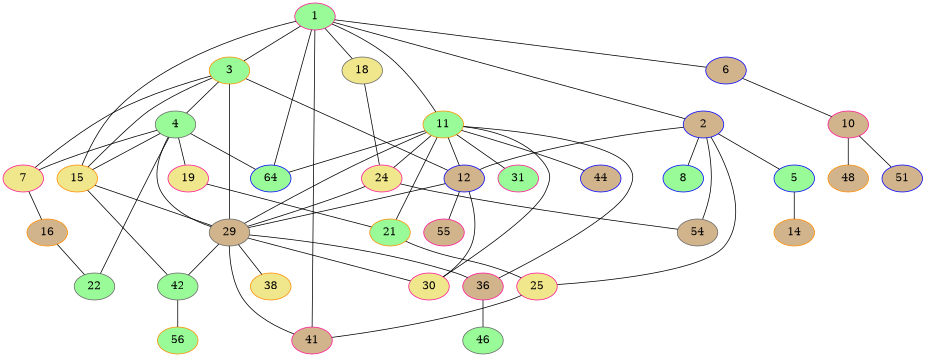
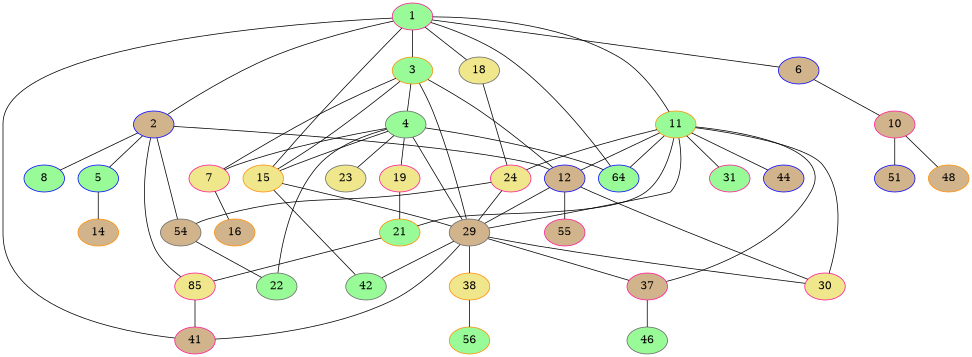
none -> (346, 178)
(71, 260) -> (229, 260)
(483, 286) -> (647, 286)
(537, 286) -> (195, 286)
(178, 314) -> (470, 314)
